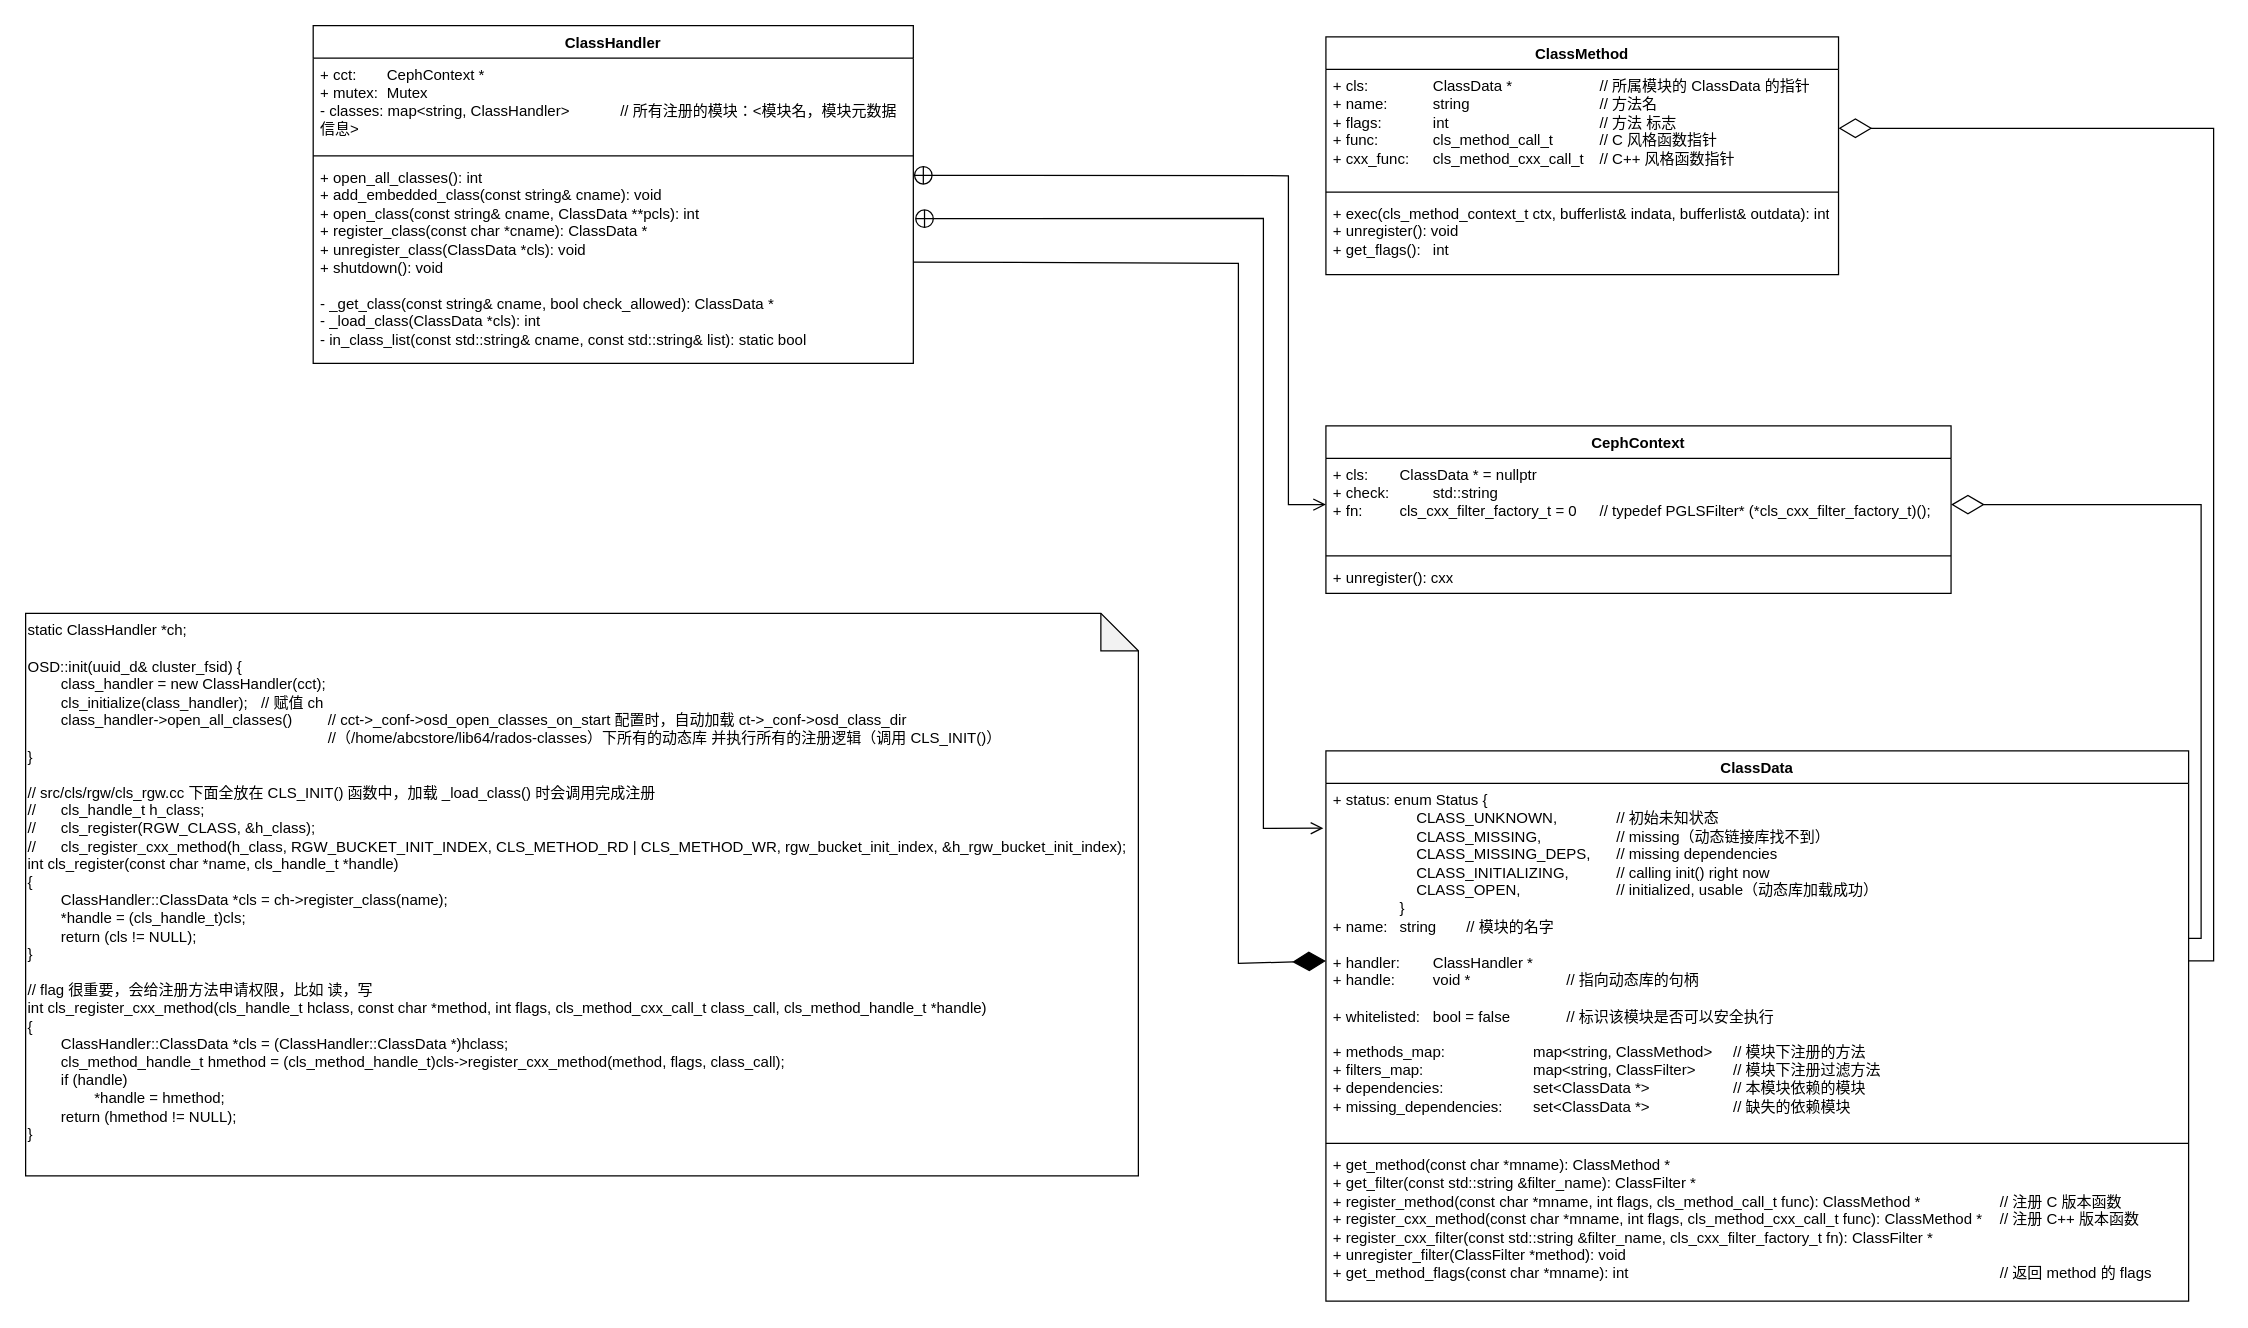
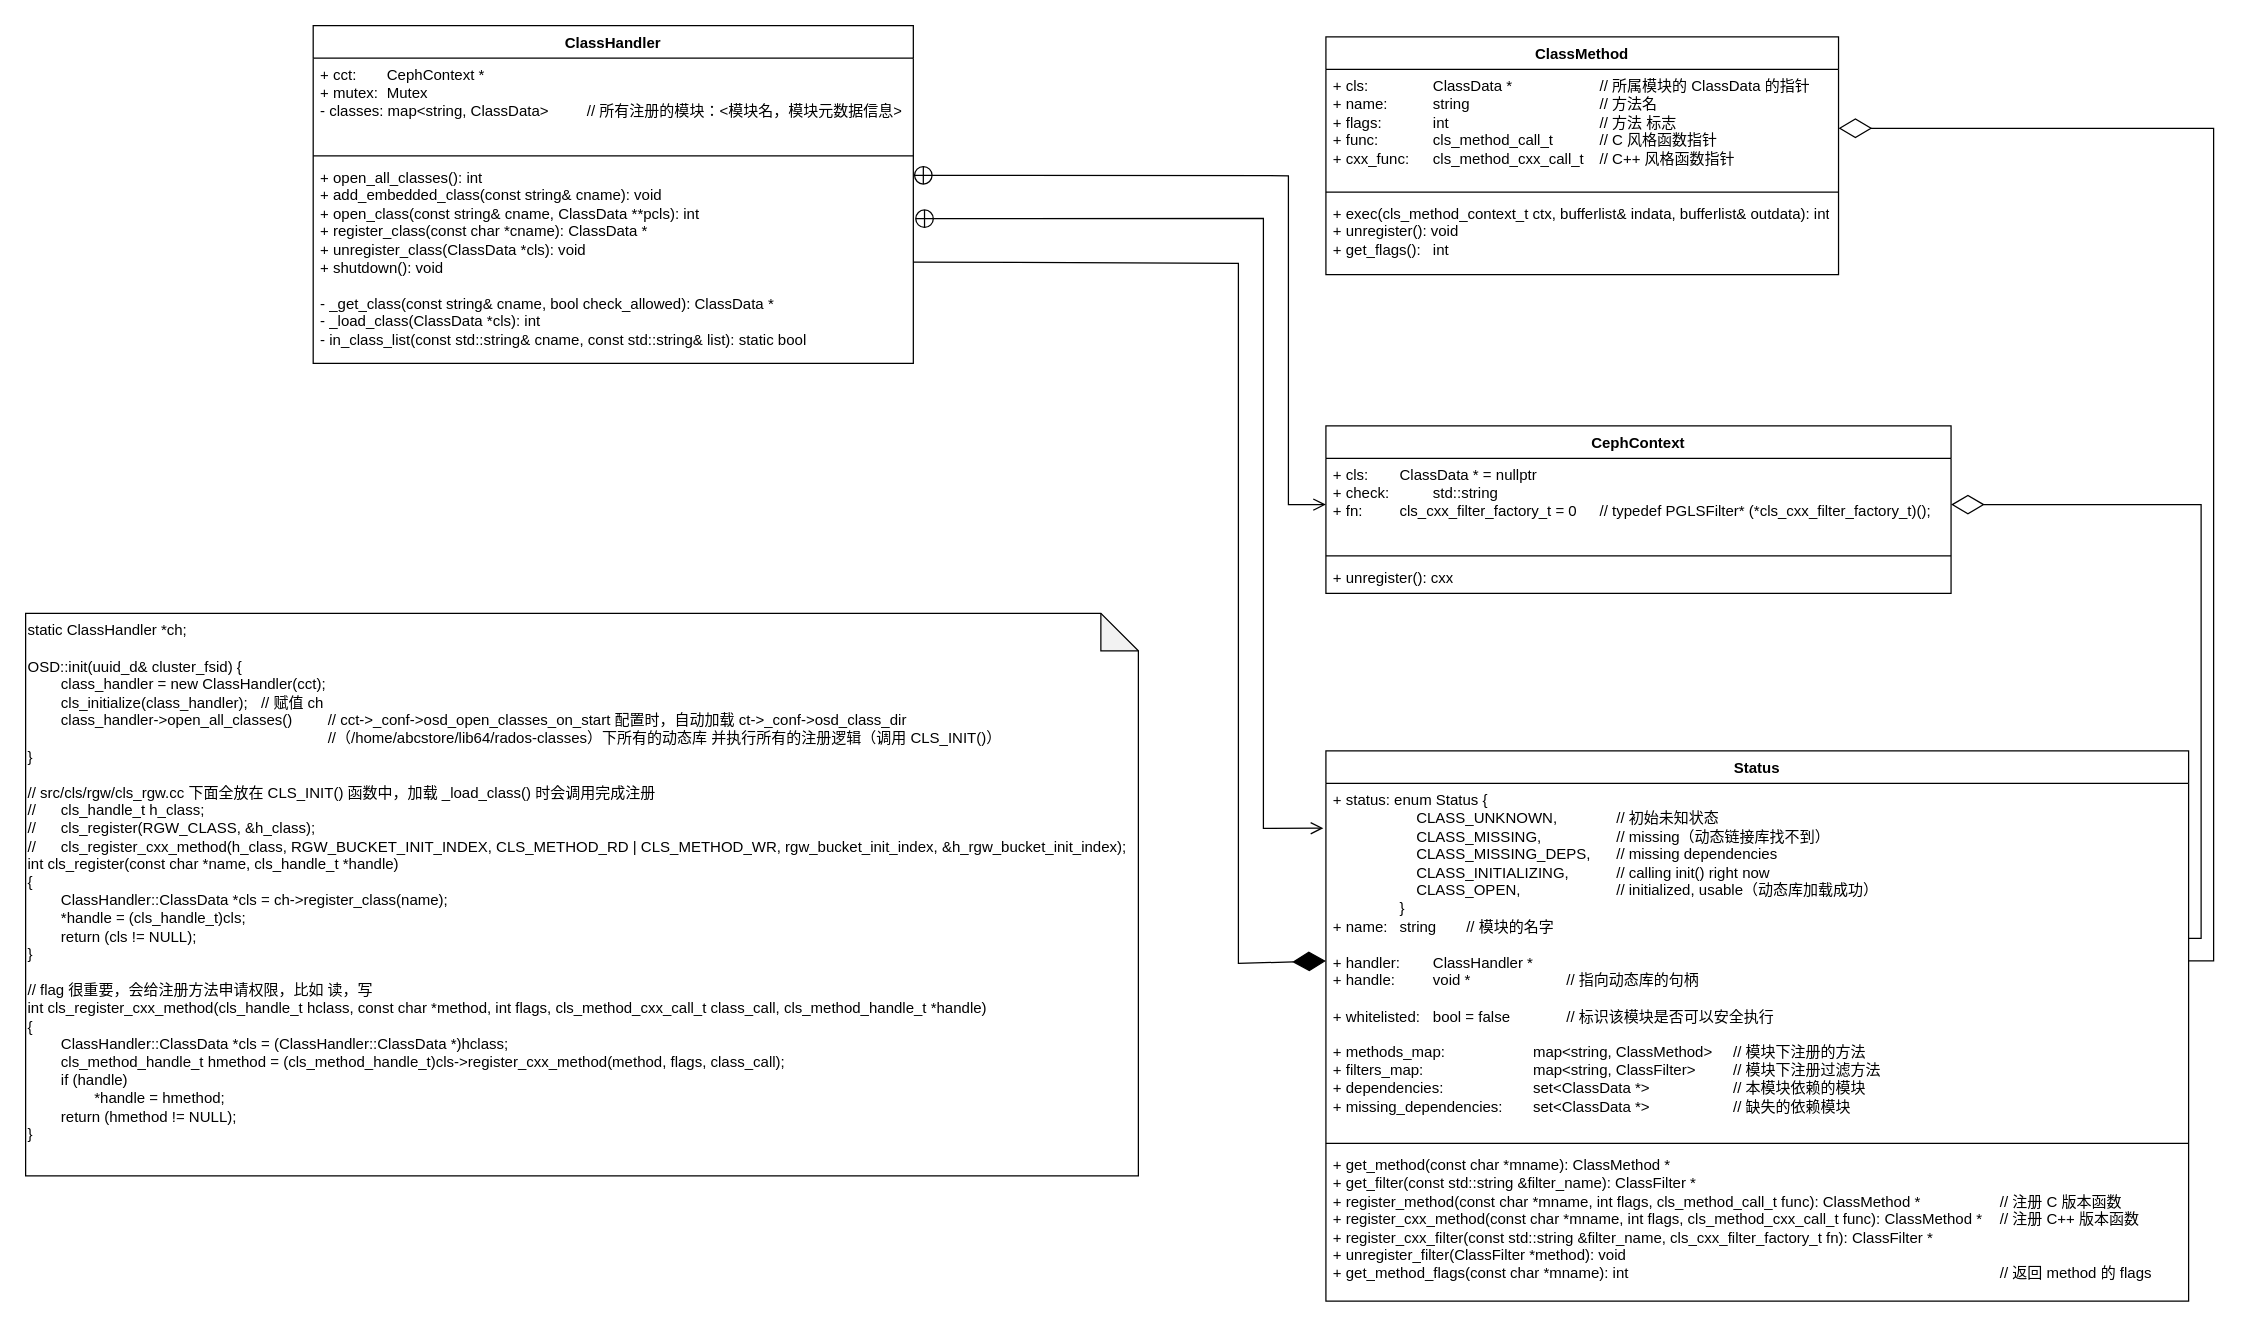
(614, 103) -> (614, 103)
(1757, 768) -> (1757, 768)
